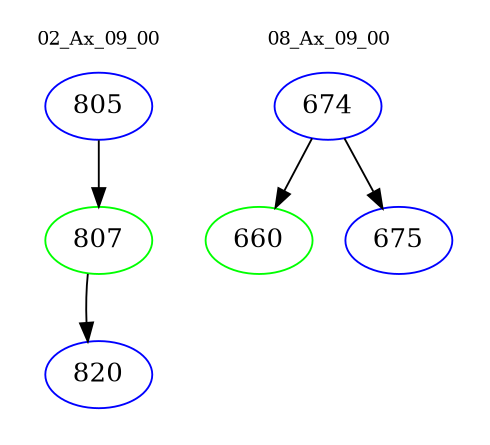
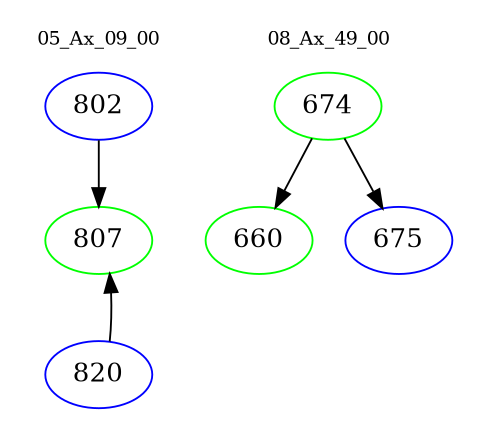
(99, 40) -> (99, 40)
(329, 40) -> (329, 40)
(99, 106) -> (99, 106)
(328, 106) -> (328, 106)
(86, 298) -> (111, 317)
